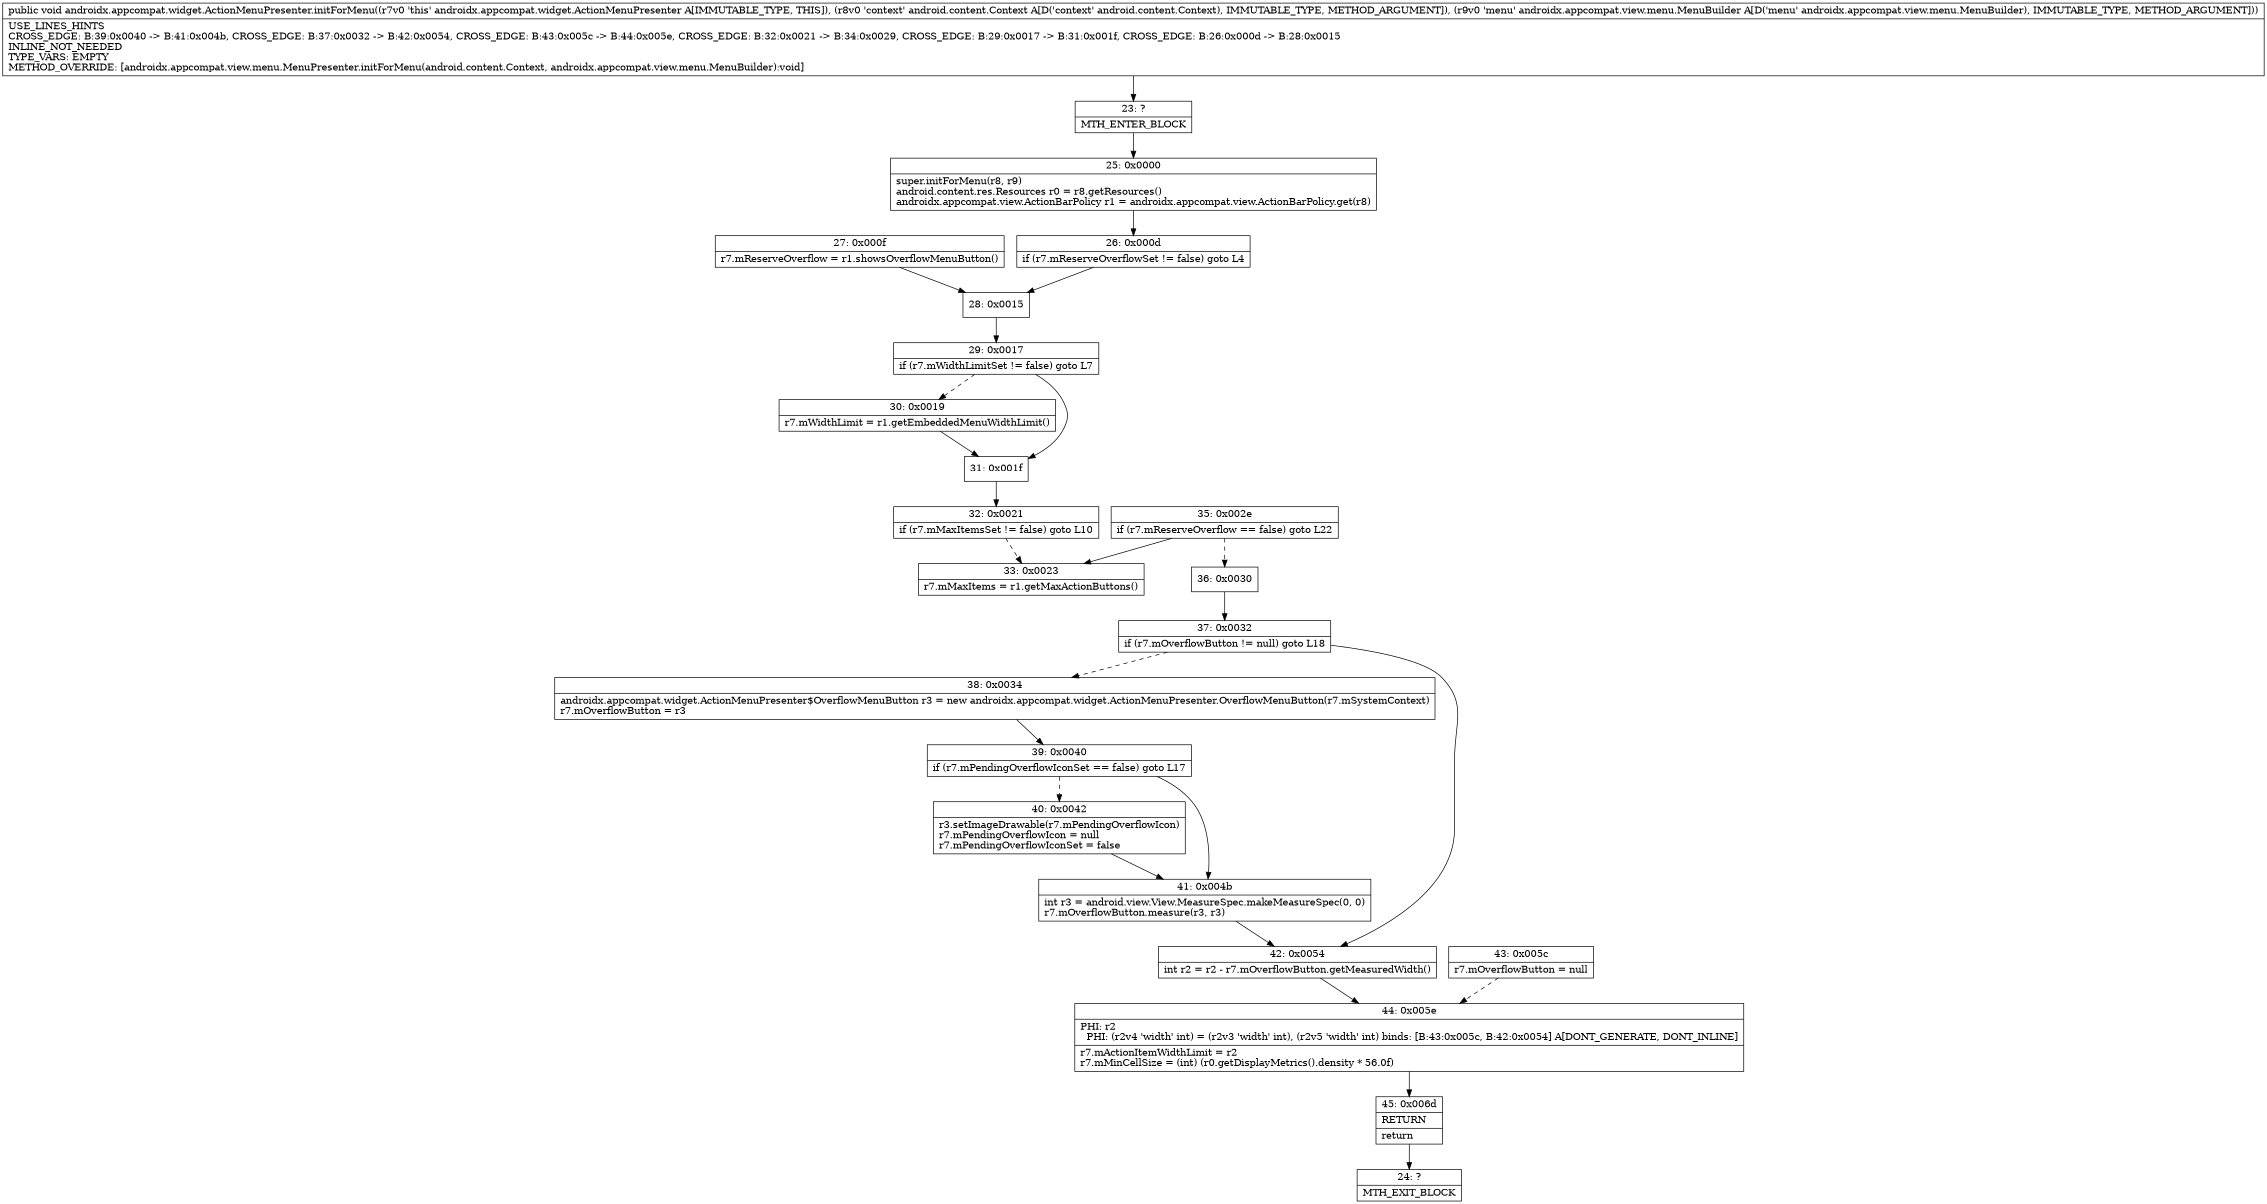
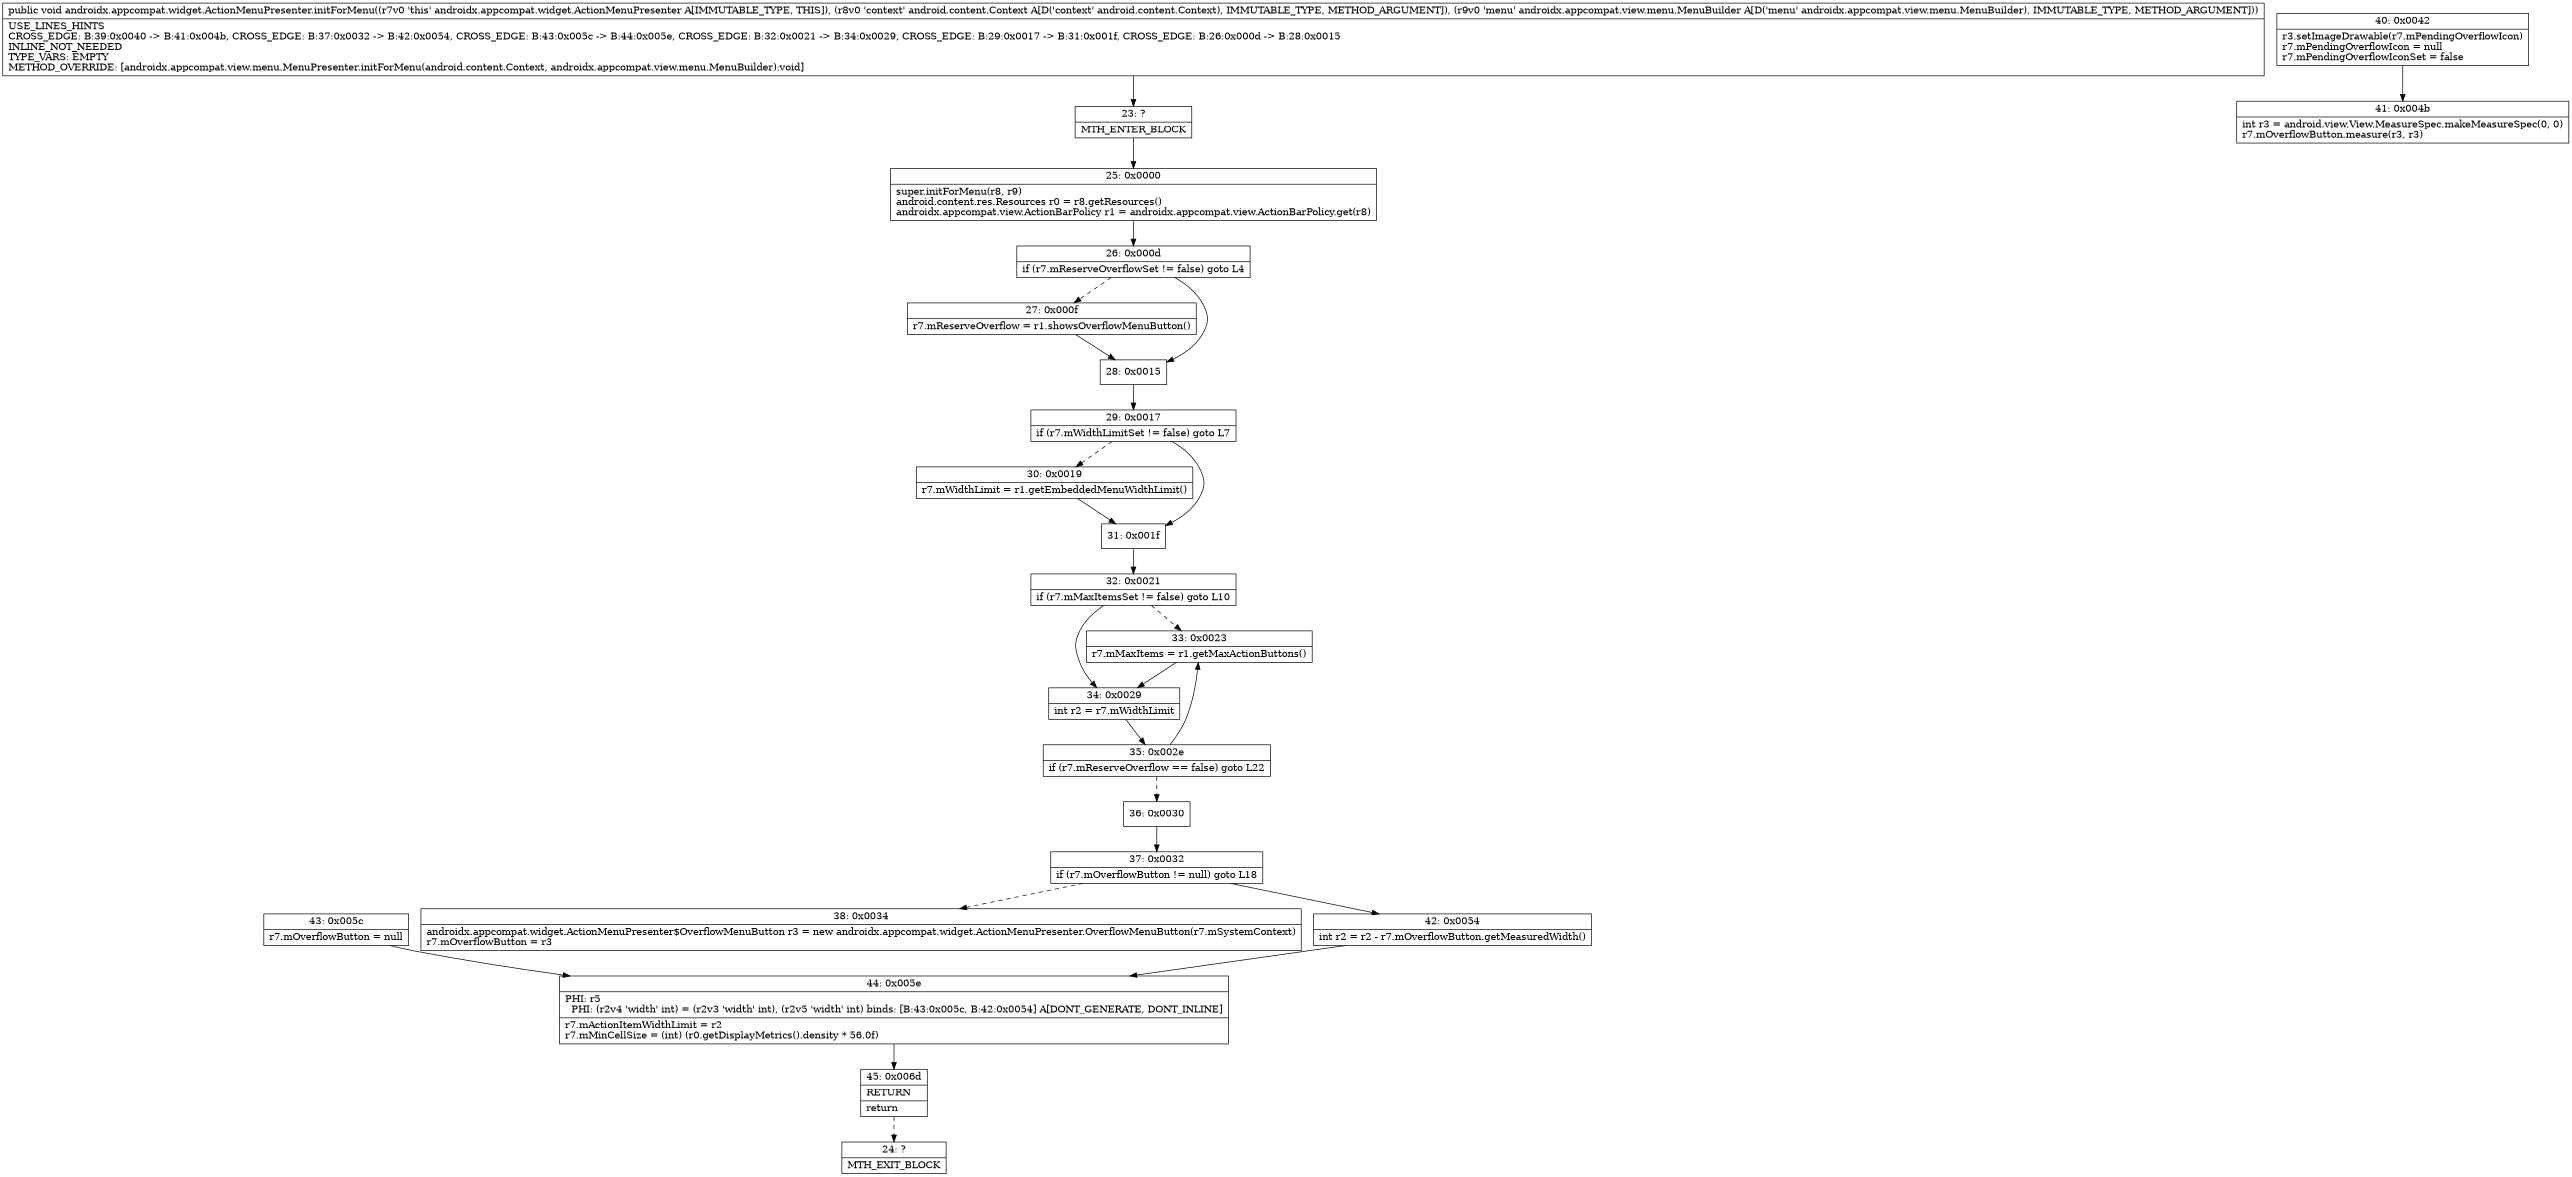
none -> (1096, 288)
none -> (1114, 704)
(1059, 761) -> none
(1252, 932) -> none
(1482, 989) -> (476, 962)
(1100, 1027) -> (585, 999)
(1409, 1153) -> (894, 1126)
